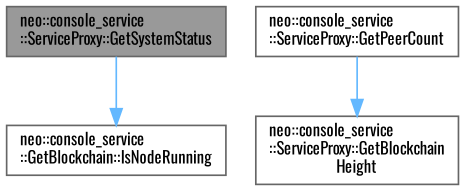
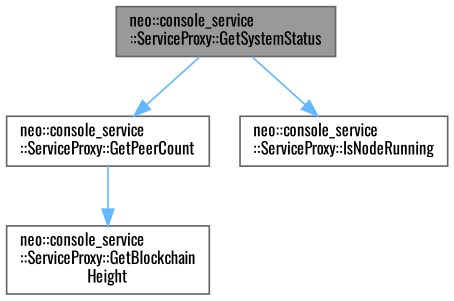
none -> (173, 81)
(116, 150) -> (344, 141)
